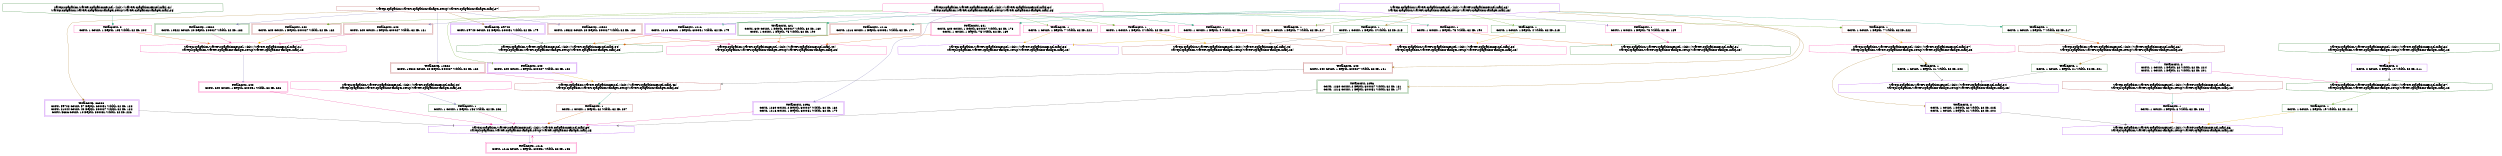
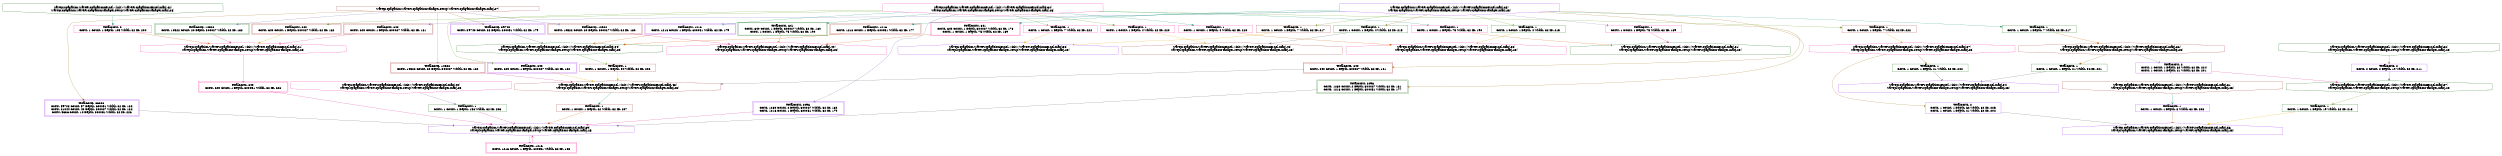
none -> (618, 68)
